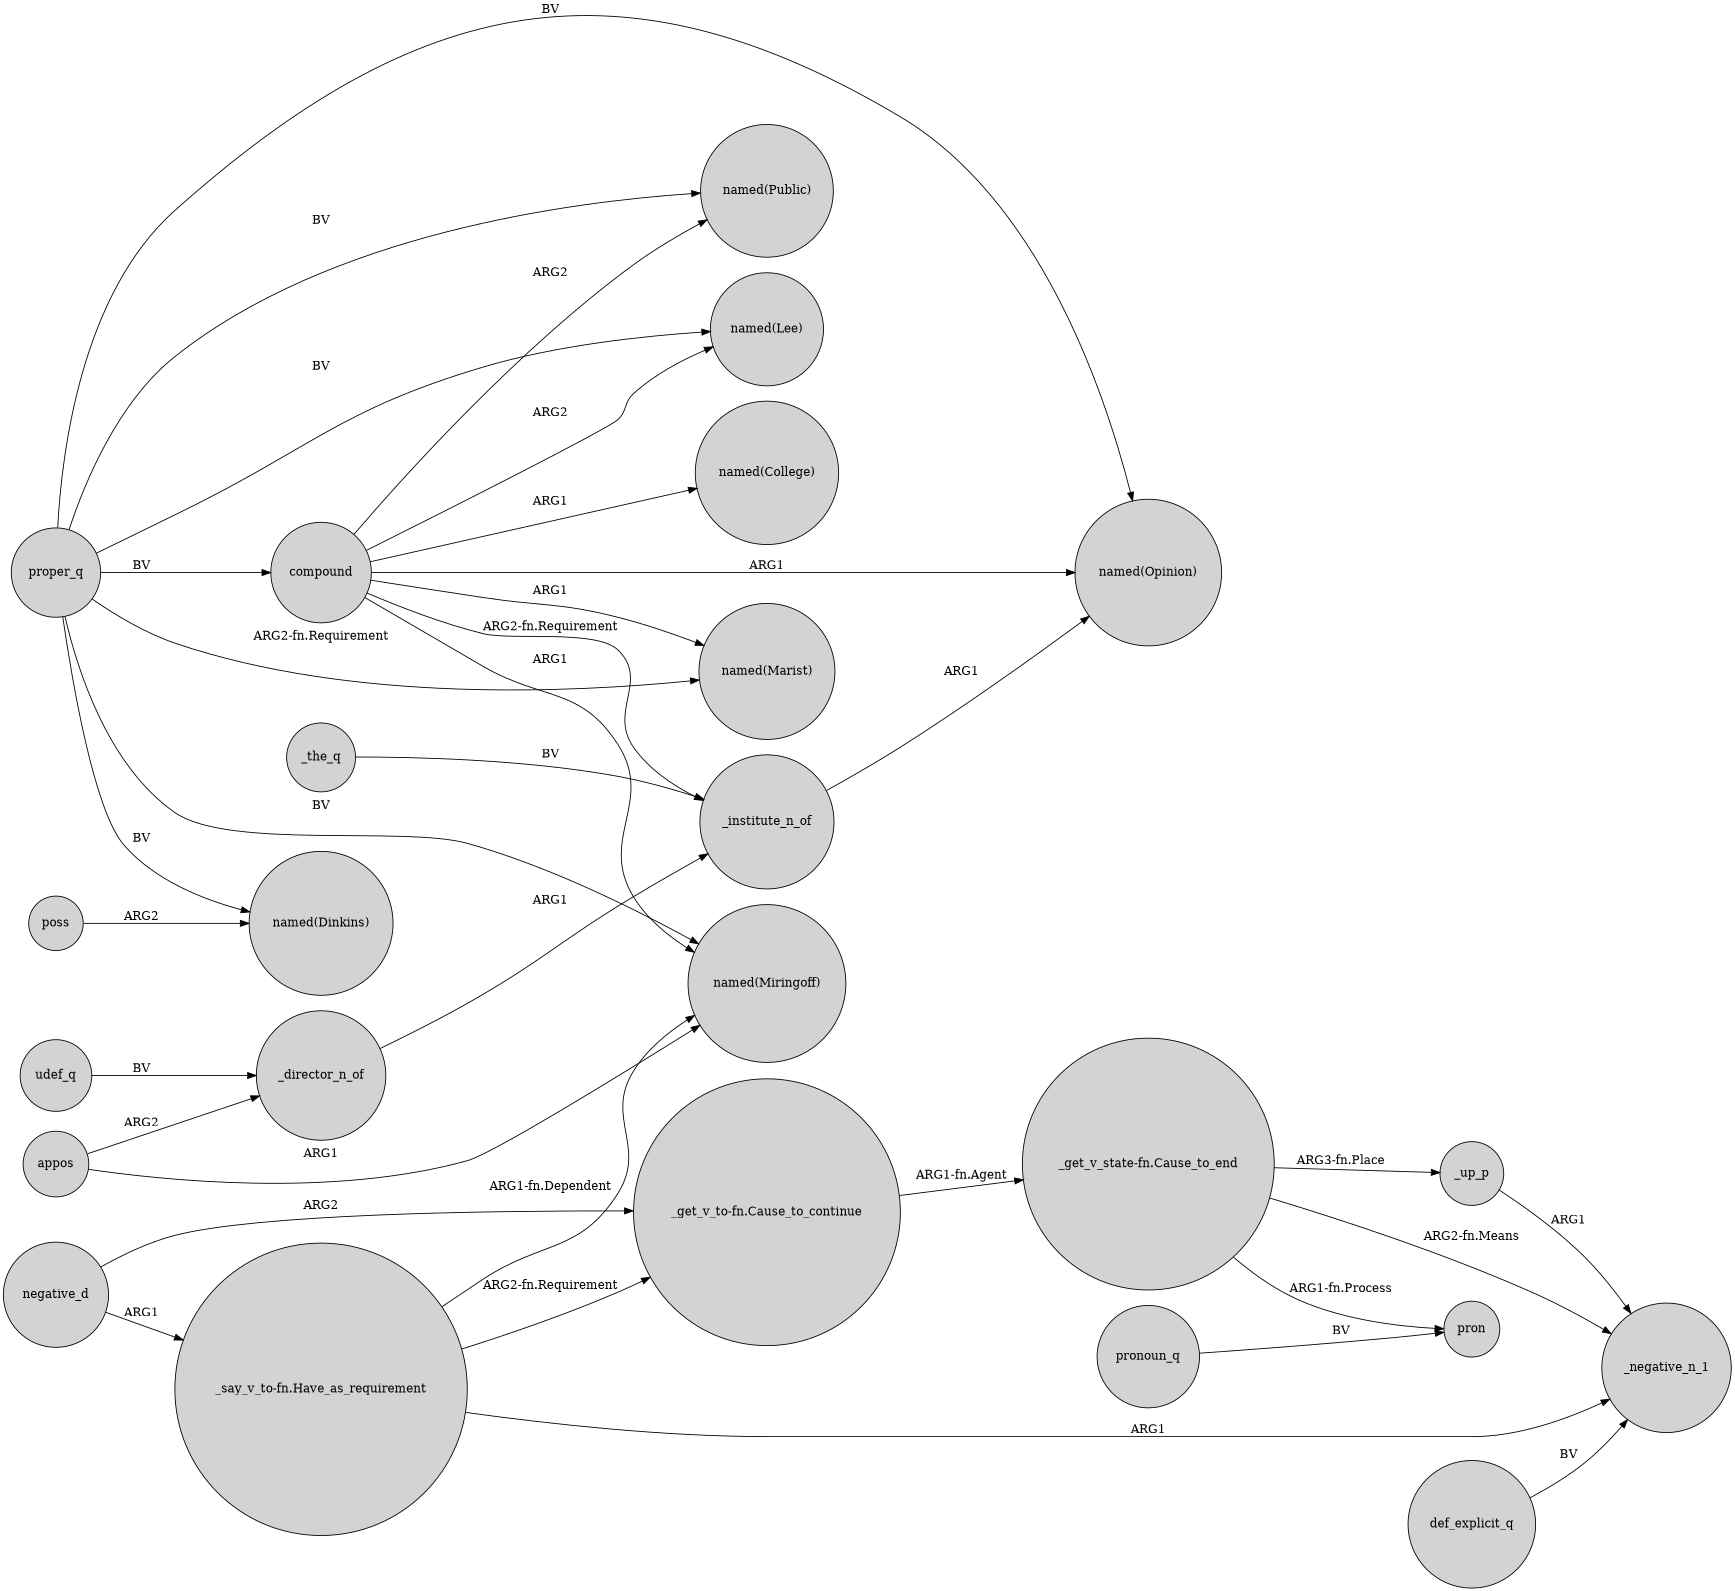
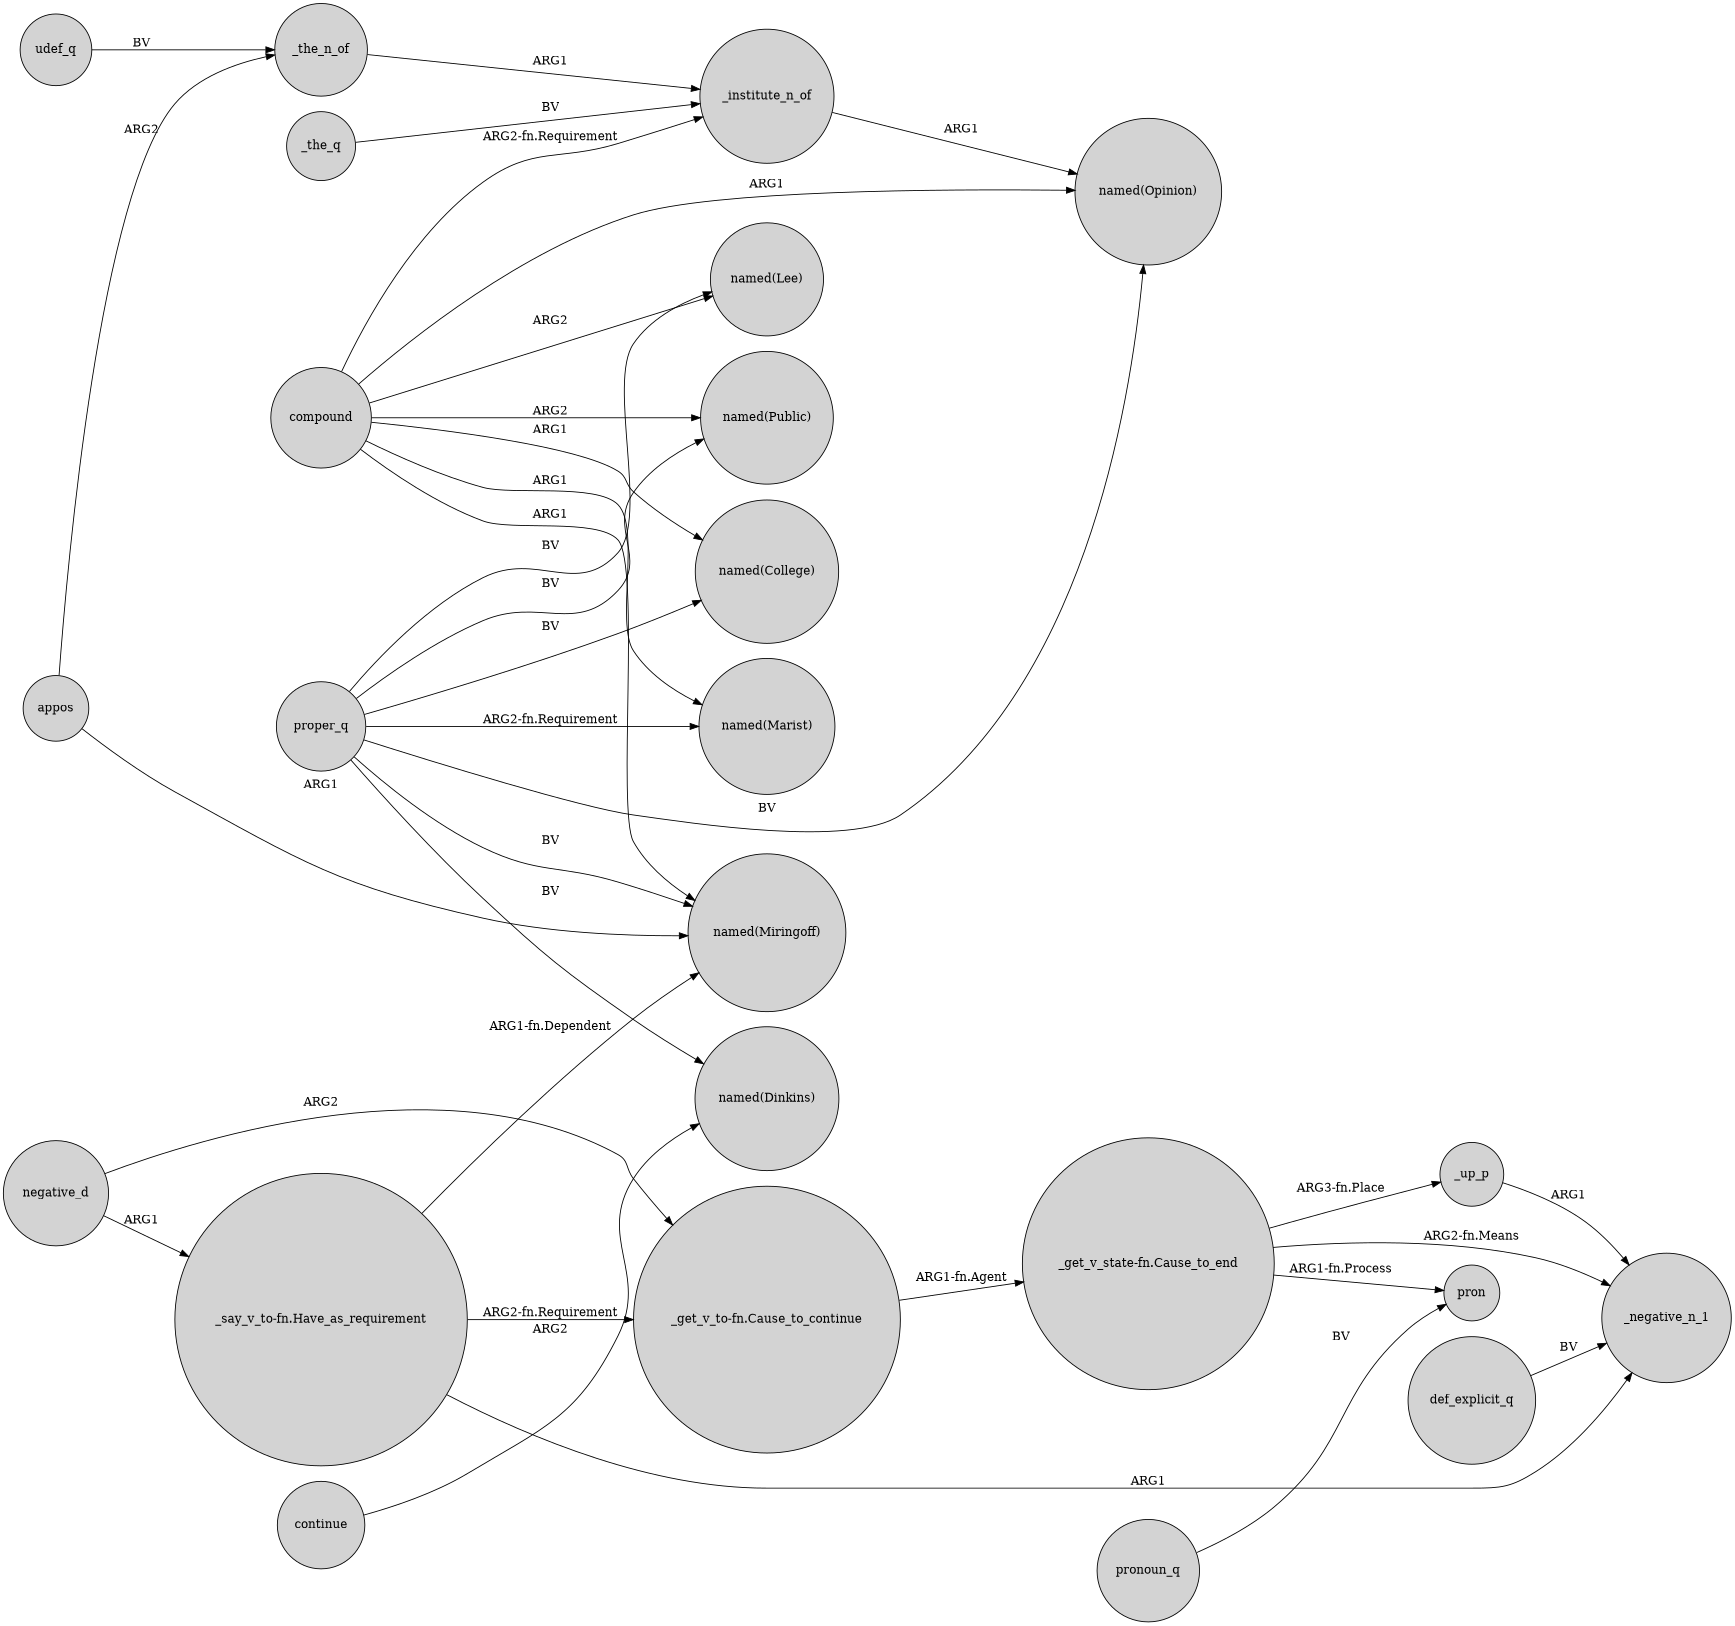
(181, 573) -> (530, 664)
(56, 923) -> (321, 1525)
(321, 1076) -> (321, 50)
